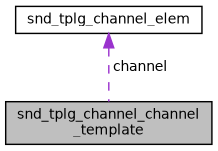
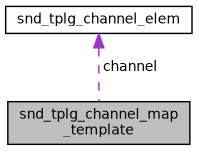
(109, 123) -> (99, 123)
